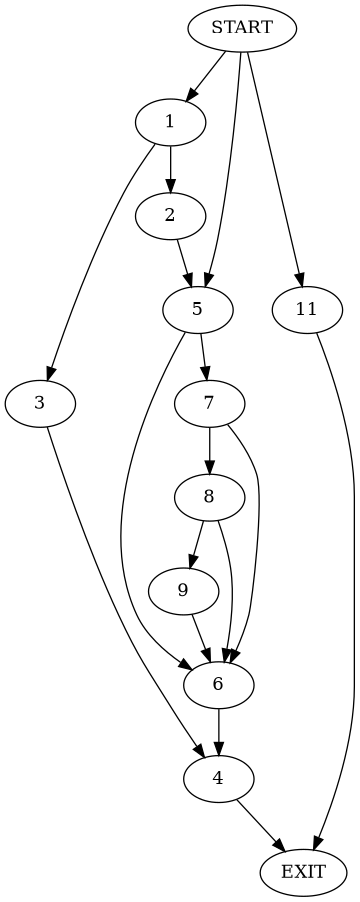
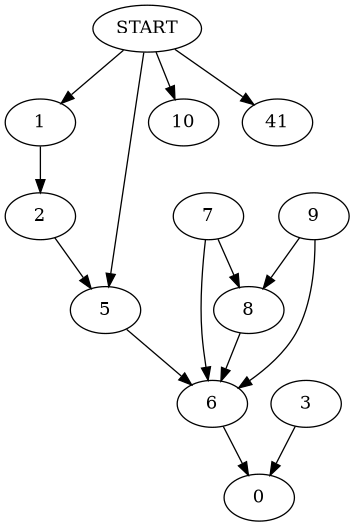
none -> (184, 122)
(96, 252) -> none
(307, 310) -> (277, 122)
(203, 350) -> none
(199, 538) -> (285, 258)
(219, 779) -> (259, 498)
(304, 873) -> none
